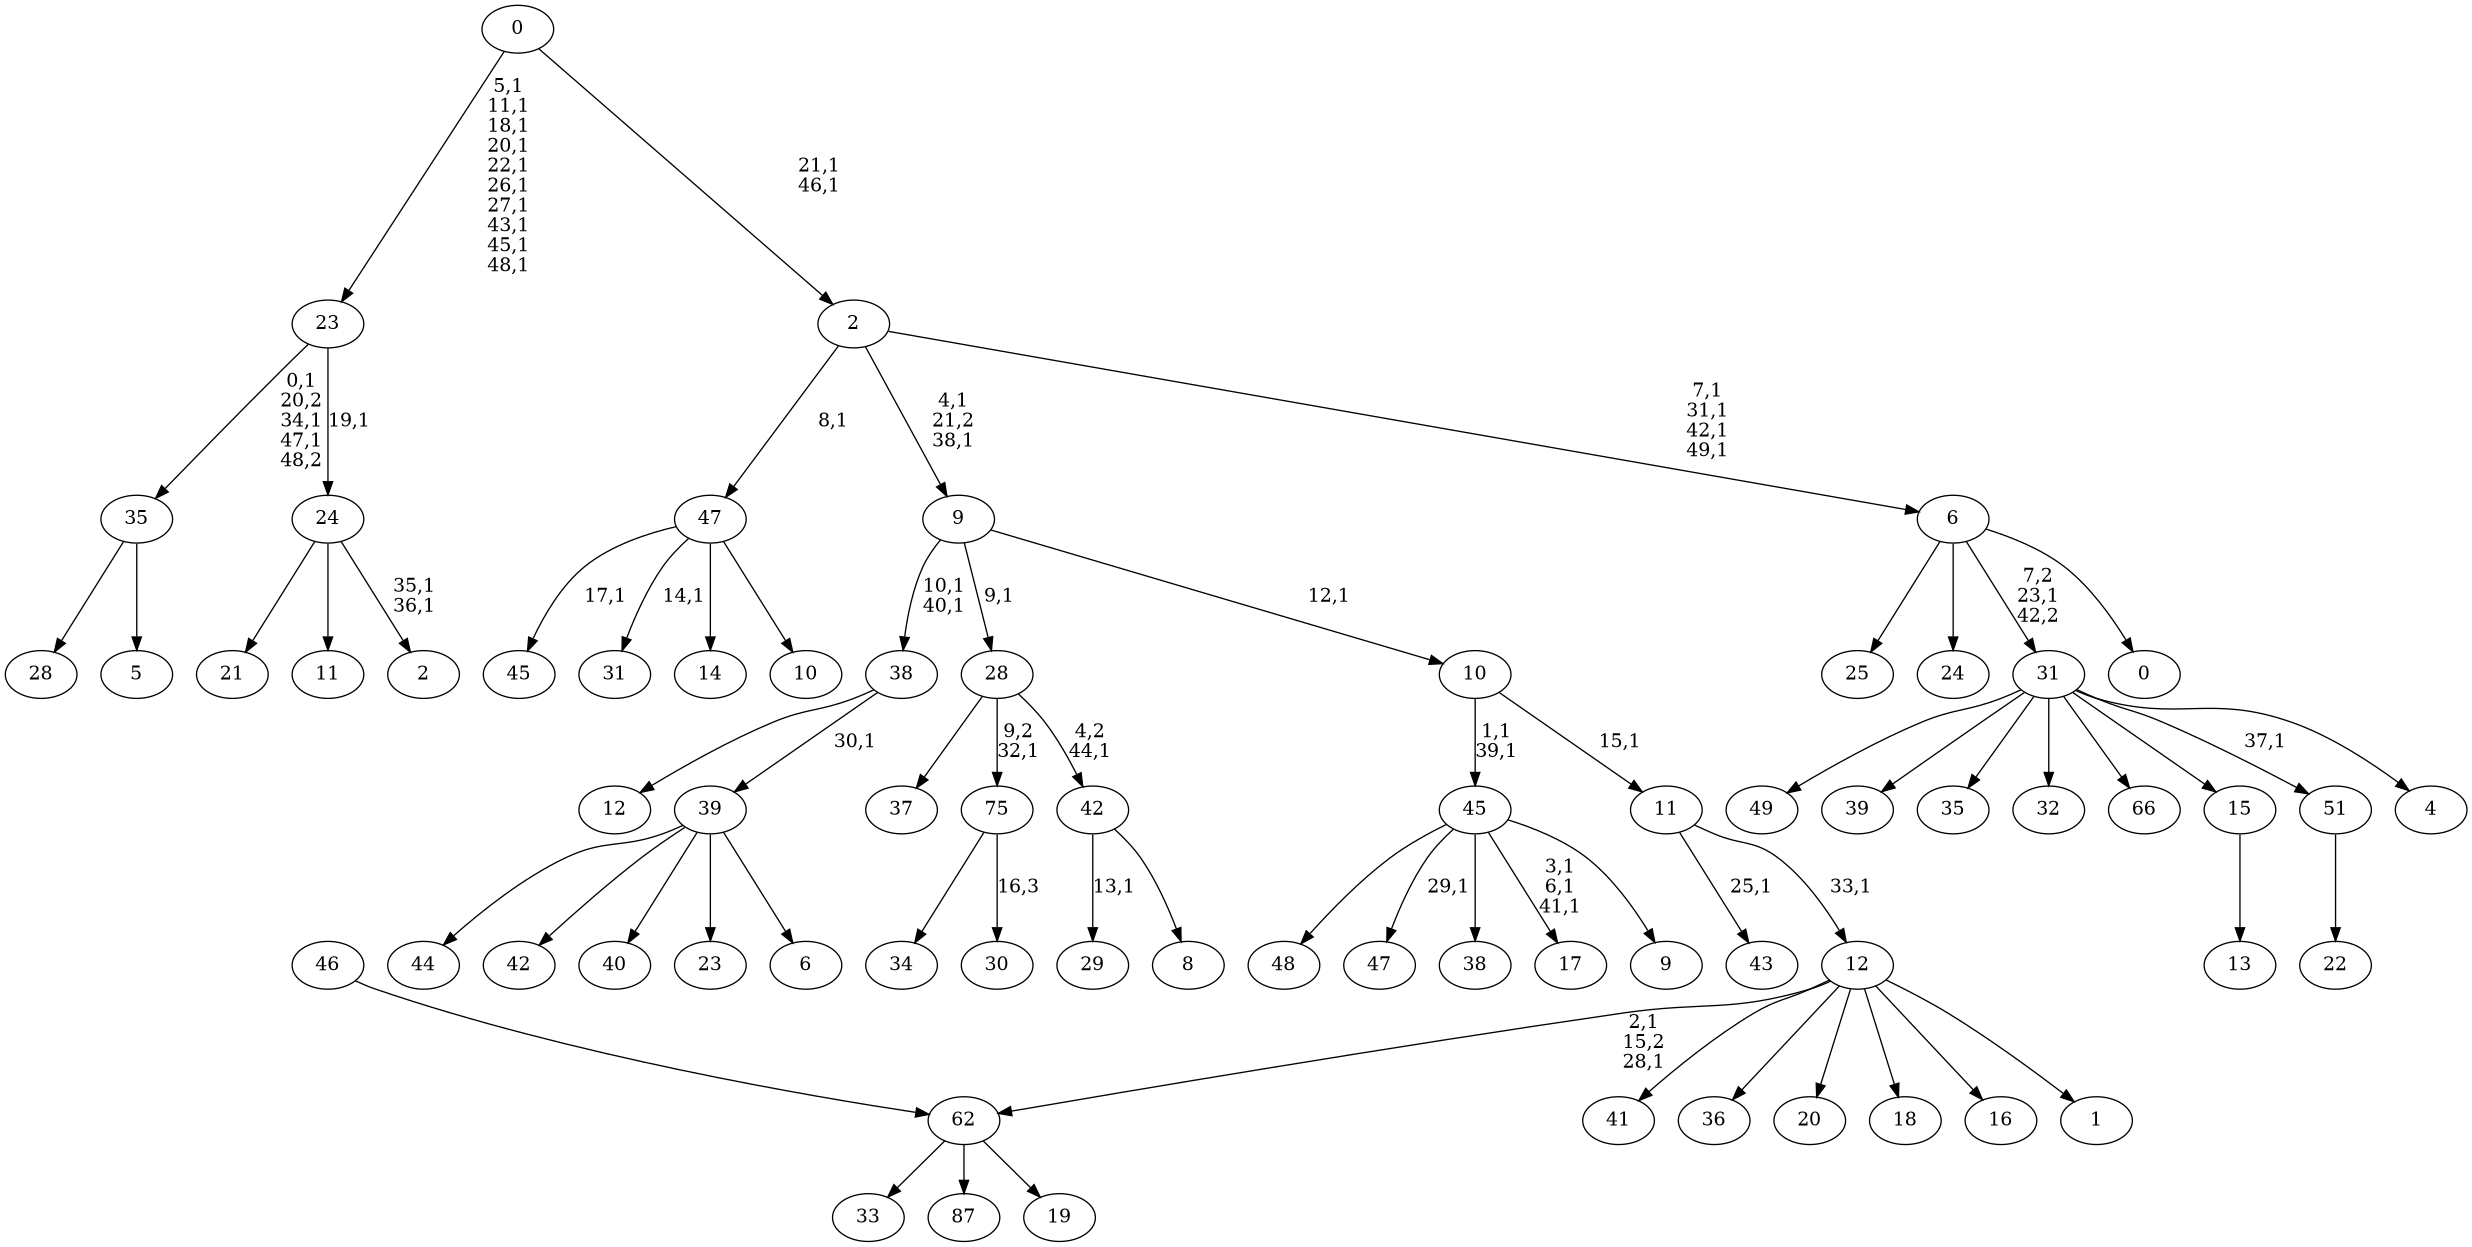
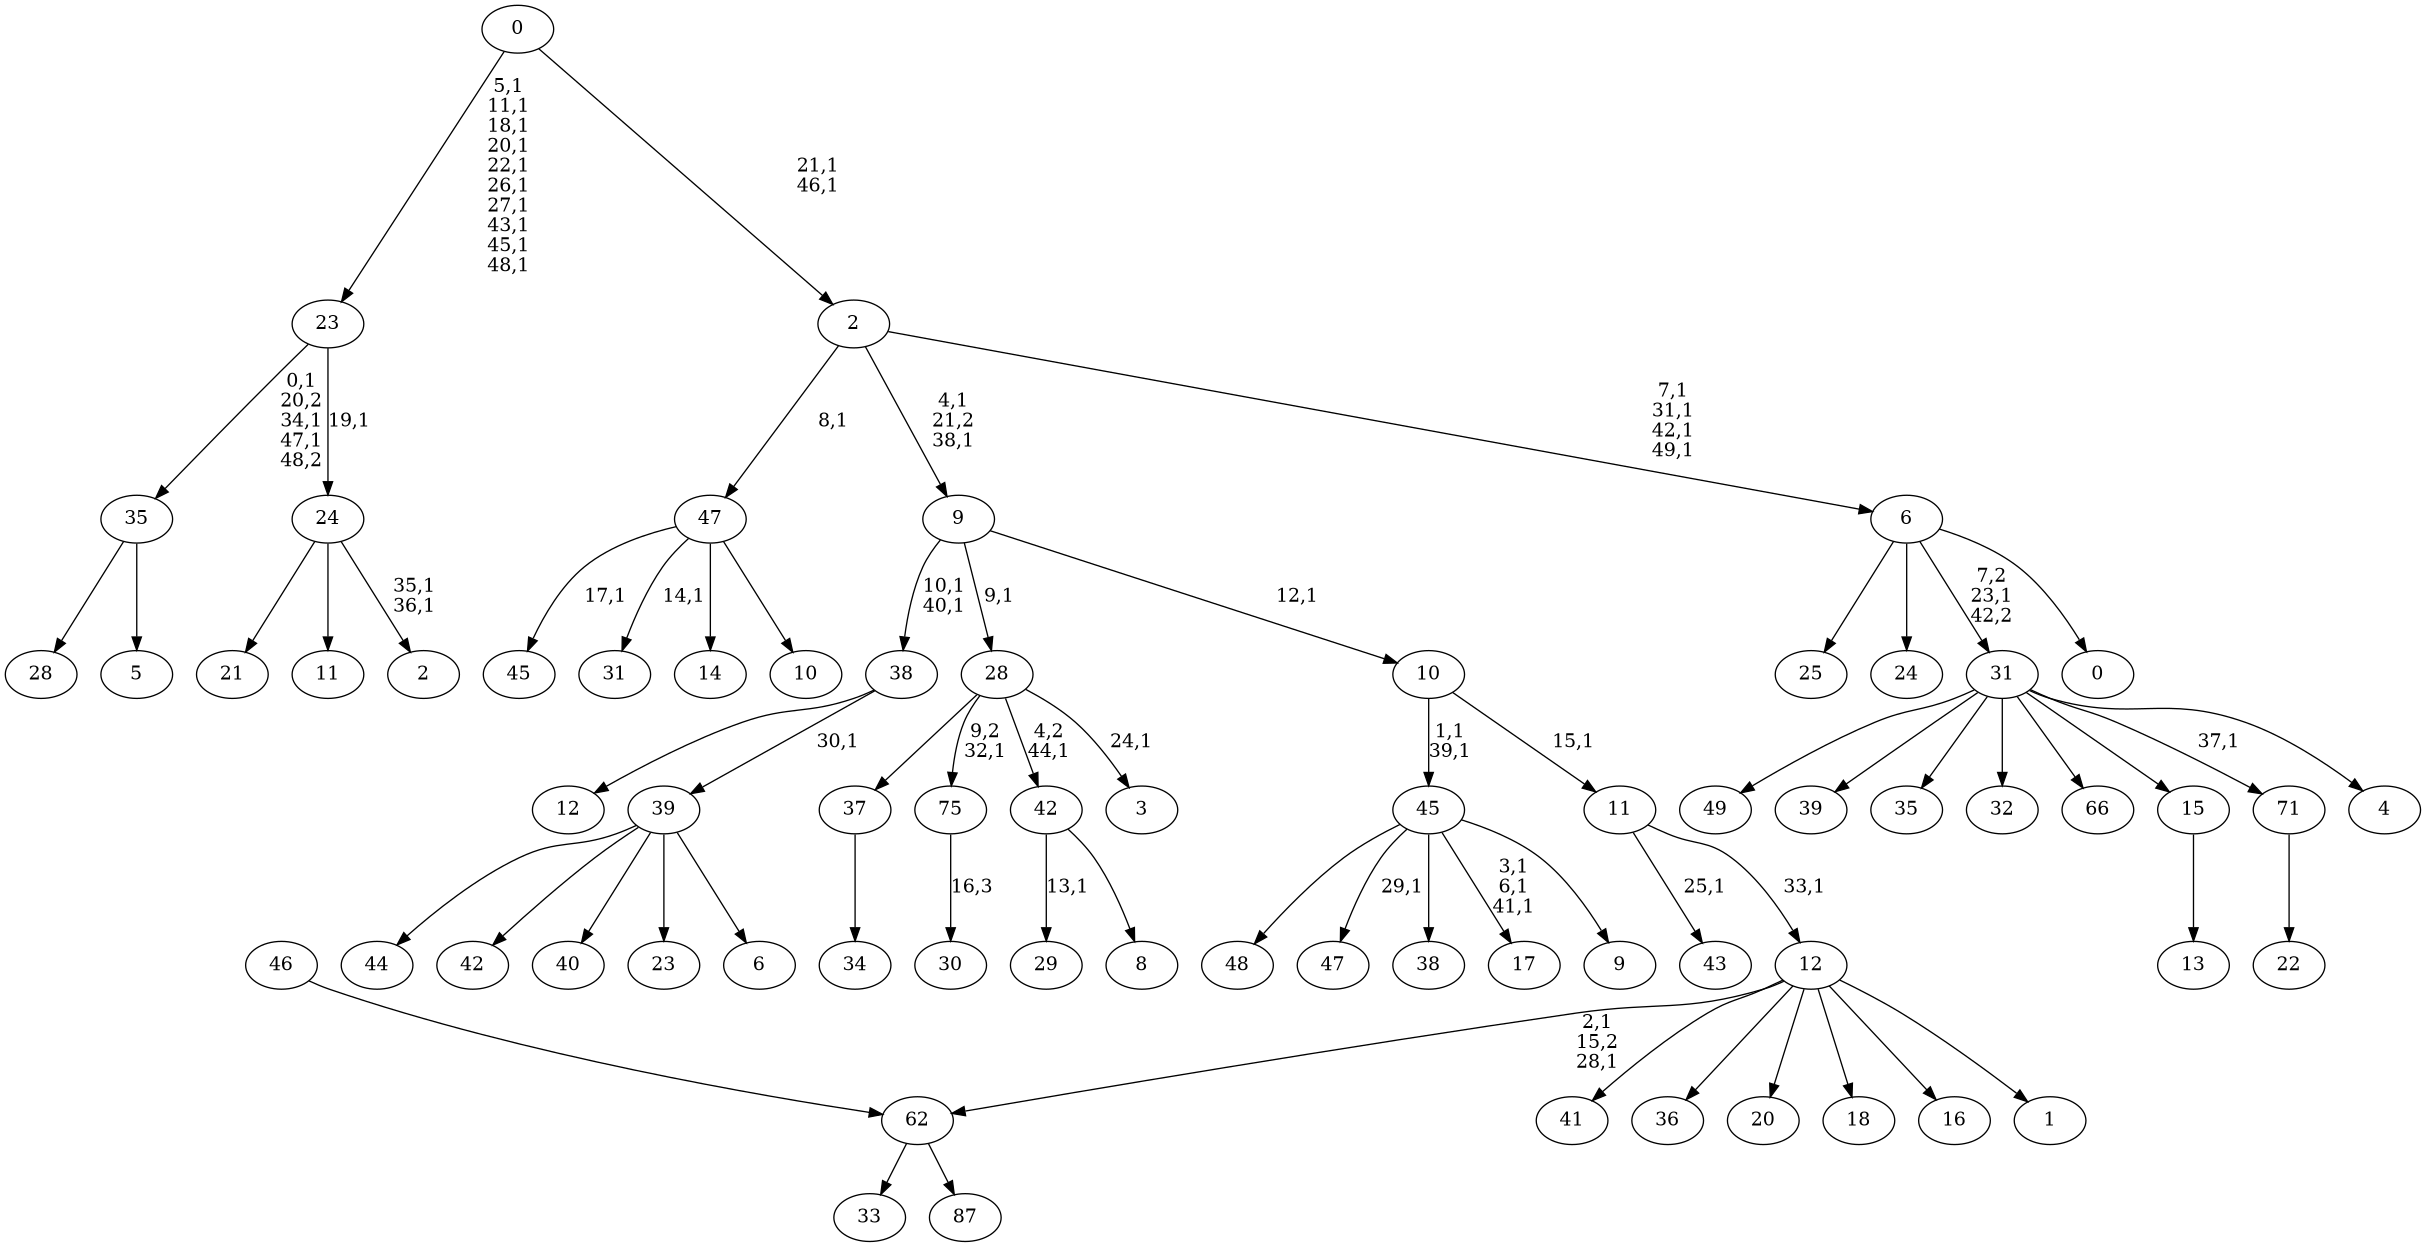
none -> (1142, 810)
(2336, 810) -> (2289, 810)
(953, 882) -> (855, 881)
(1060, 1218) -> none
